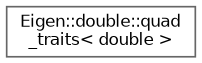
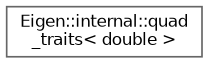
(101, 32) -> (104, 32)
